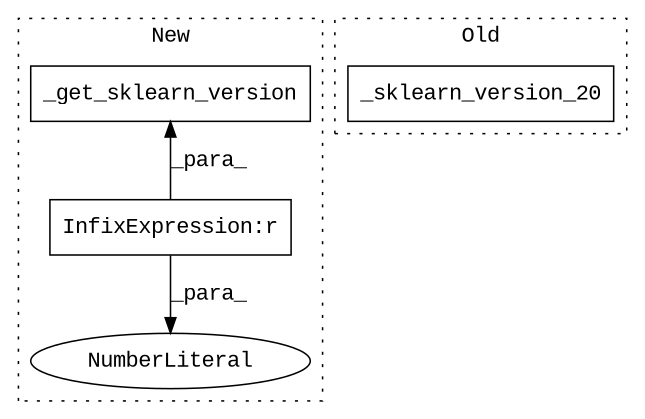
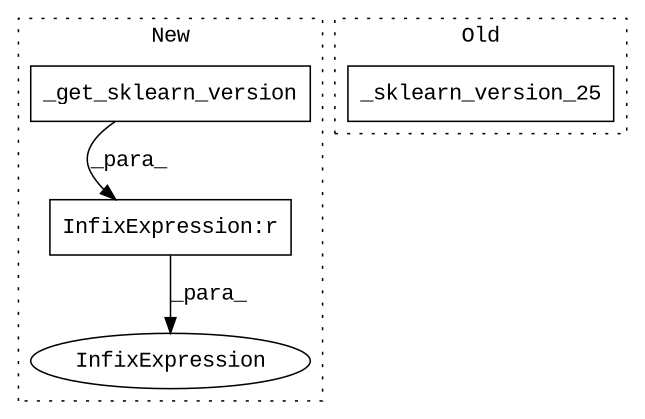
(481, 94) -> (481, 94)
(171, 168) -> (88, 153)
(171, 361) -> (171, 361)
